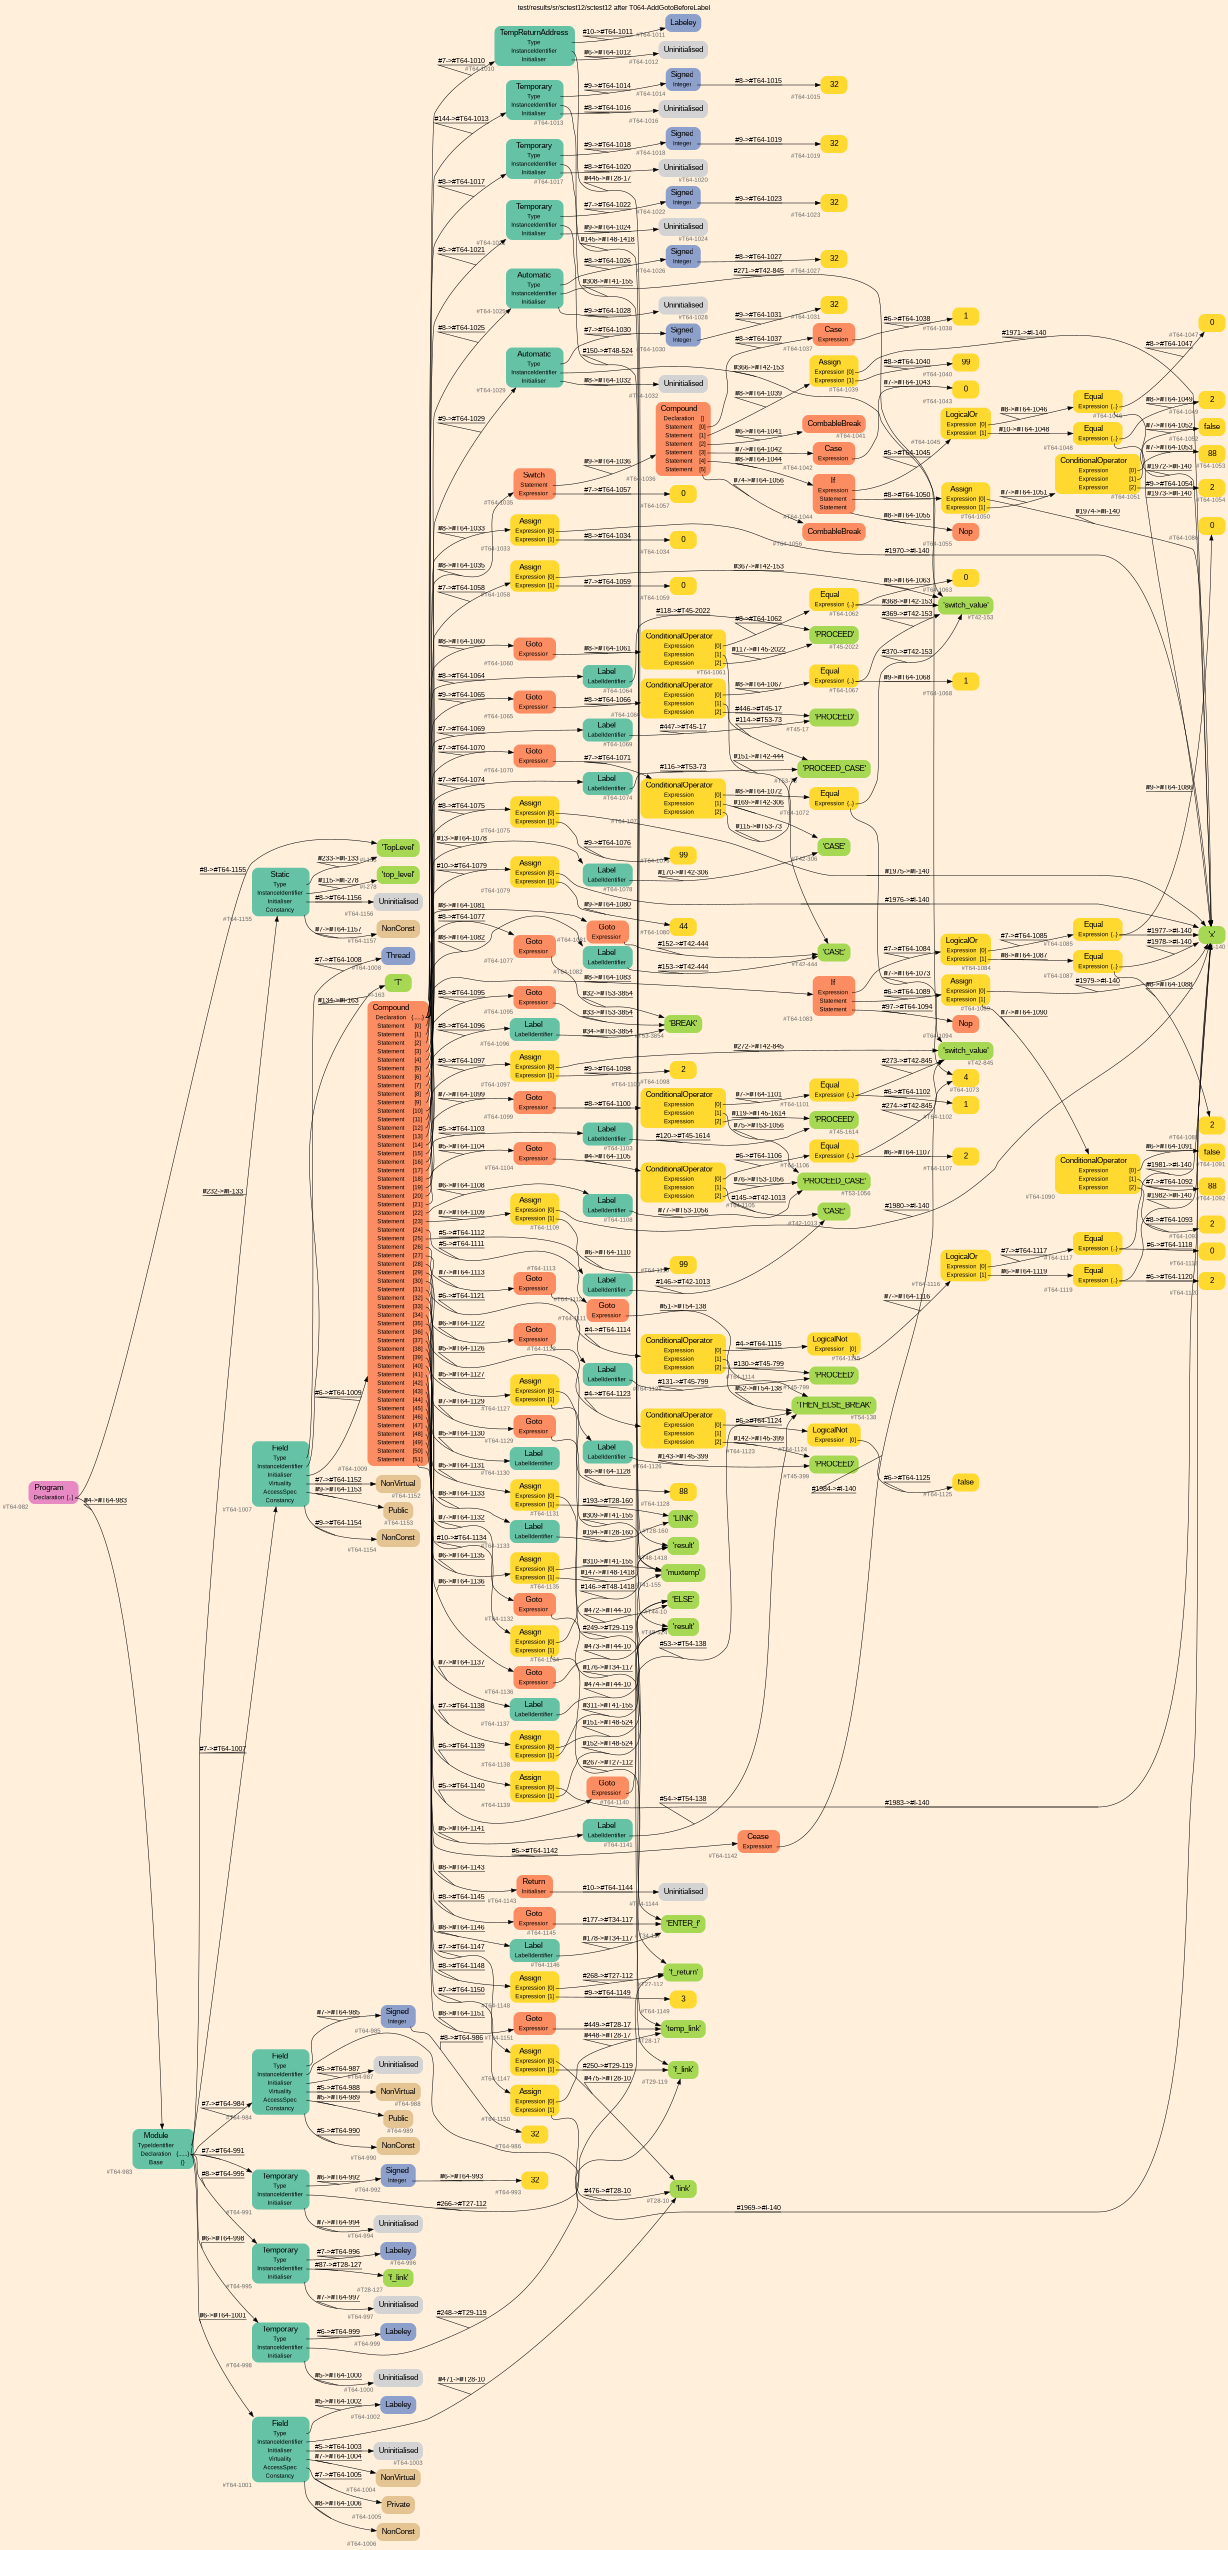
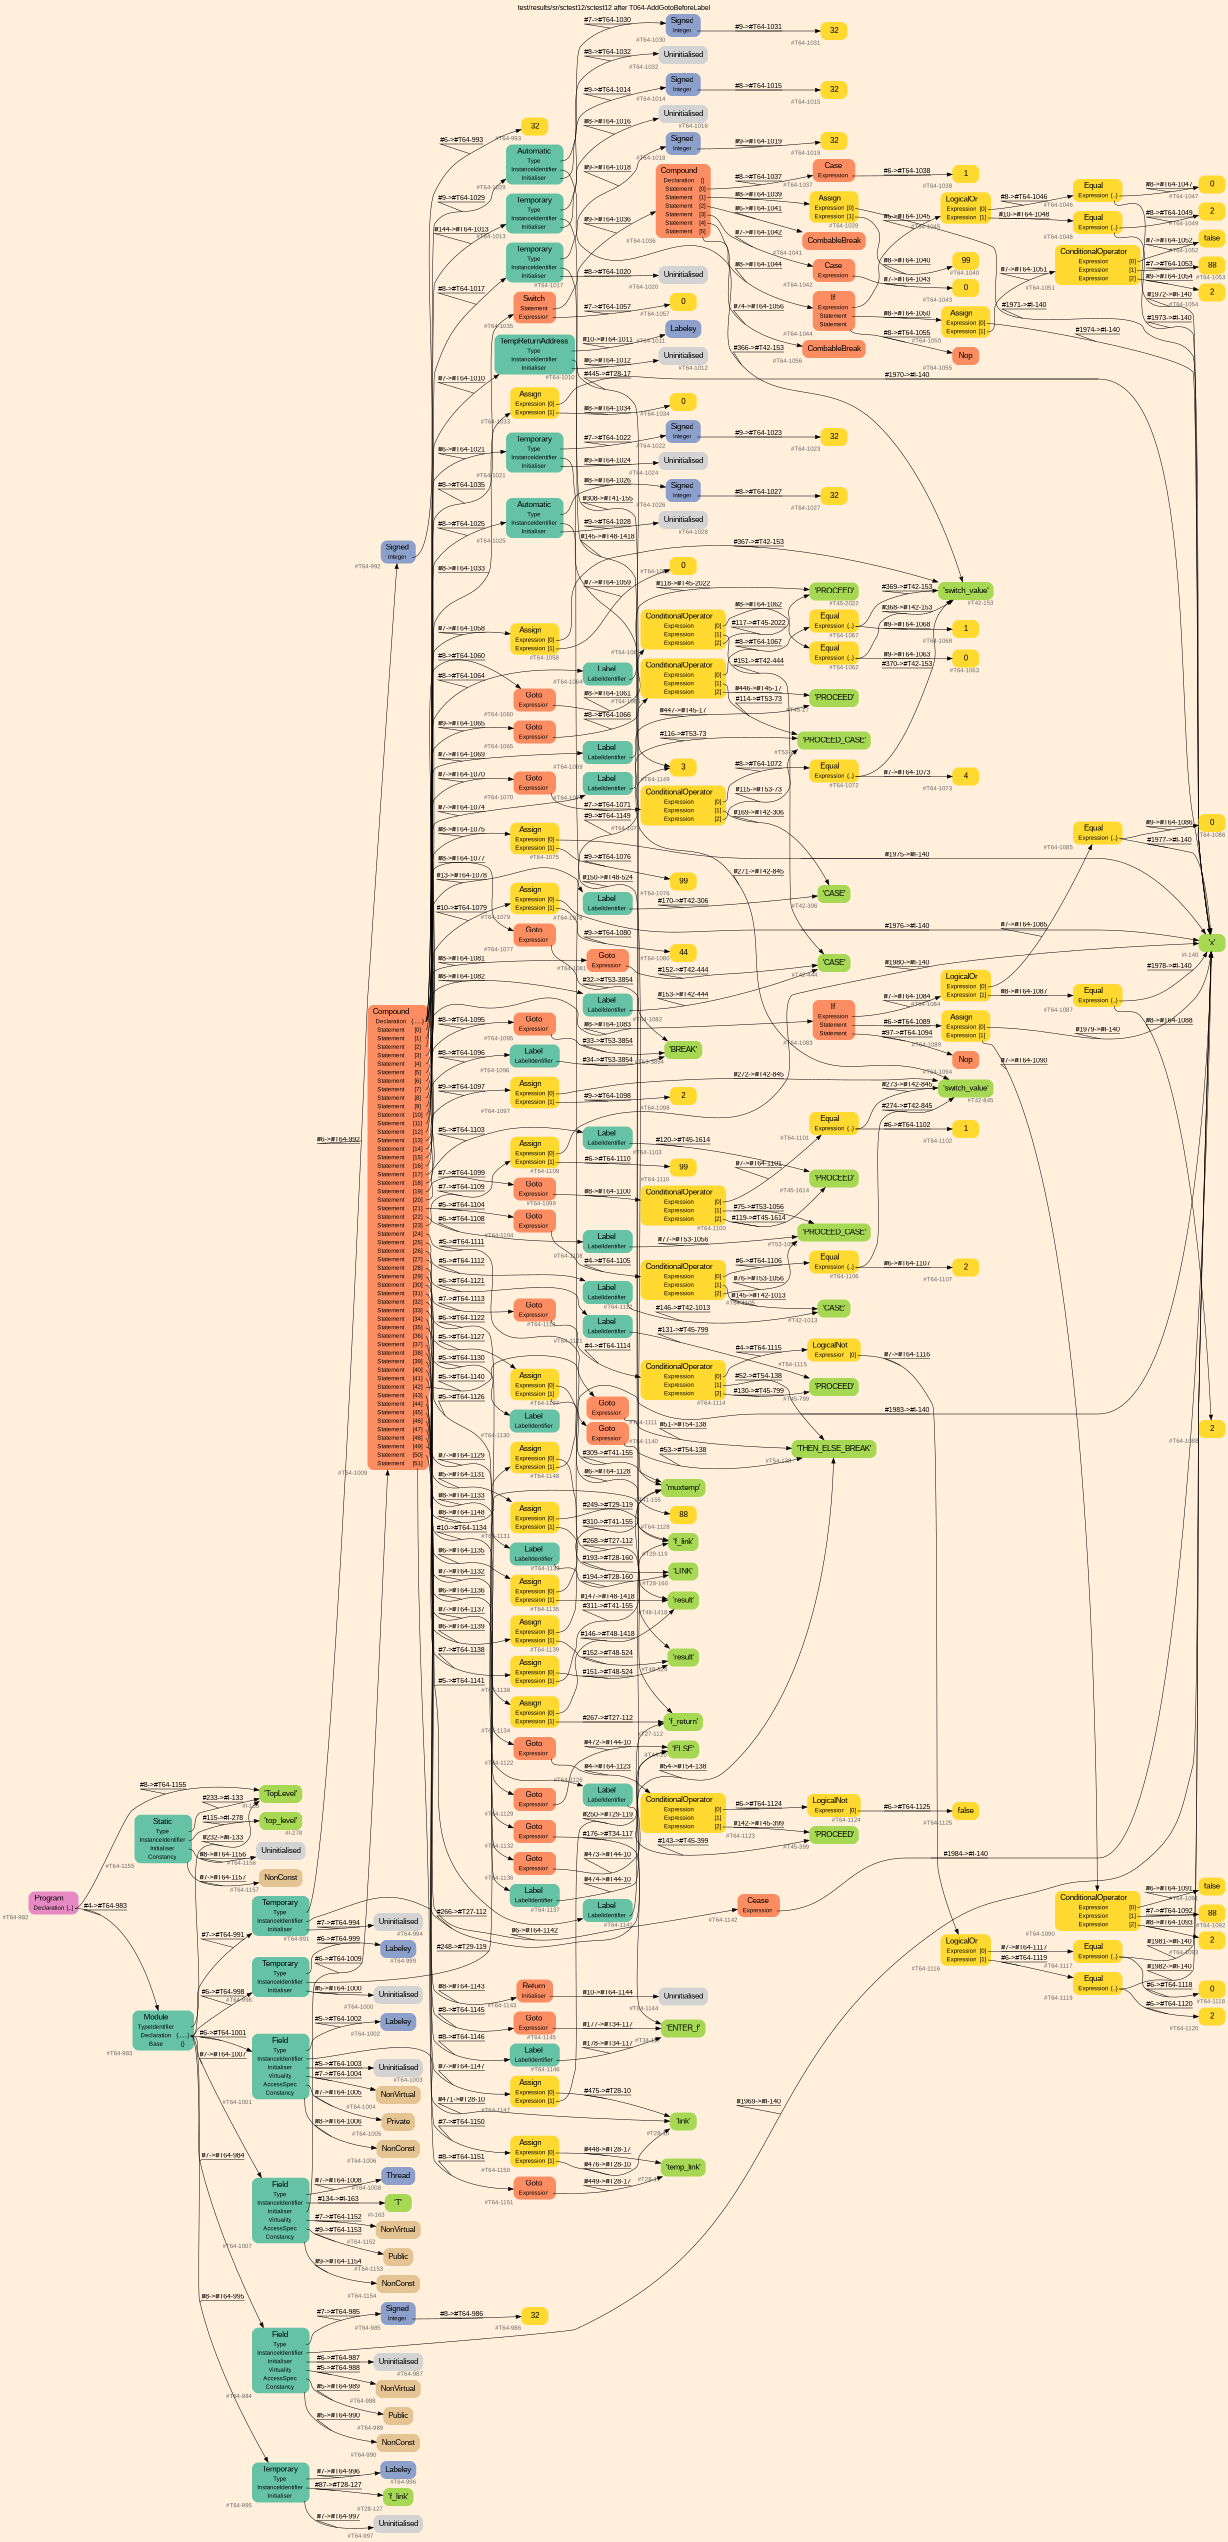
(638, 1019) -> (638, 516)
(876, 1495) -> (1177, 1583)
(215, 1532) -> (196, 1894)
